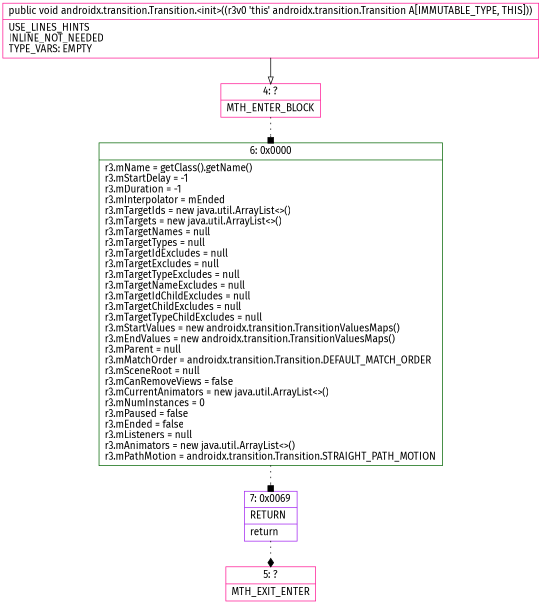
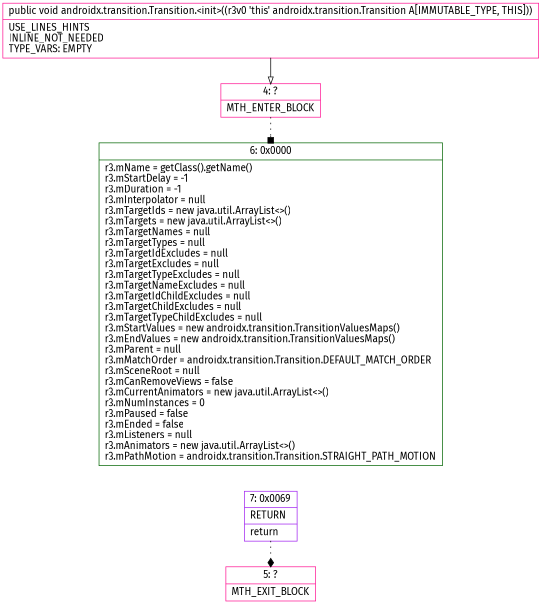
(165, 200) -> (155, 200)
(271, 475) -> none
(271, 592) -> (270, 592)
